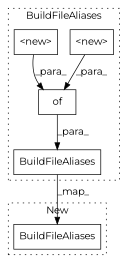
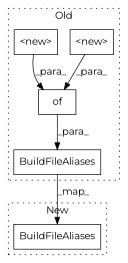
(64, 16) -> (64, 16)
